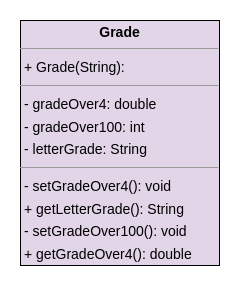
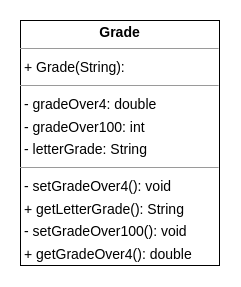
(120, 143) -> (120, 143)
